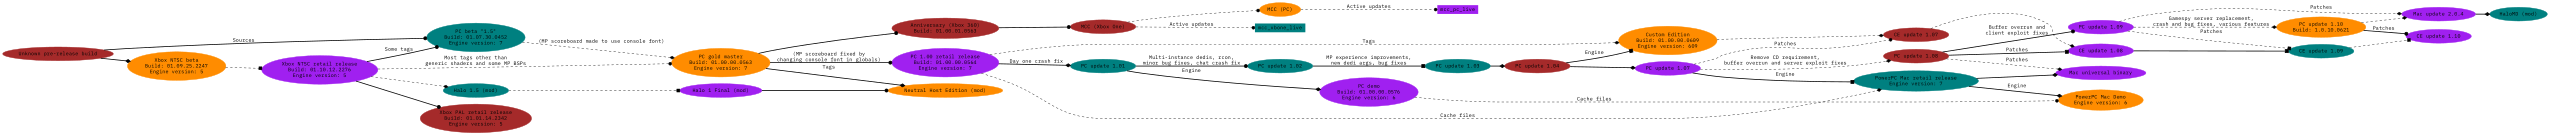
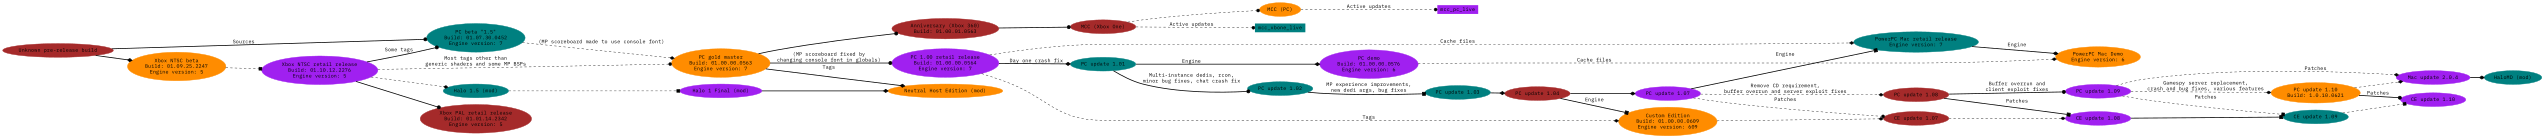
(2101, 73) -> none
(823, 91) -> (823, 91)
(1735, 102) -> (1735, 63)
